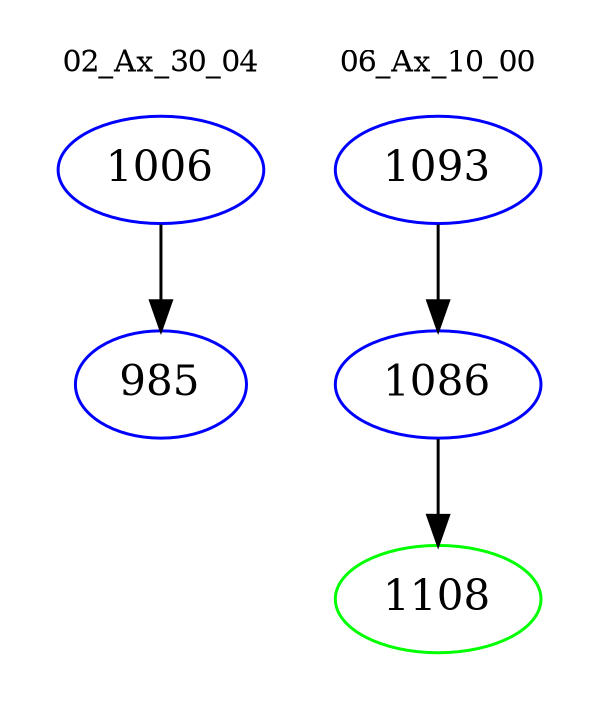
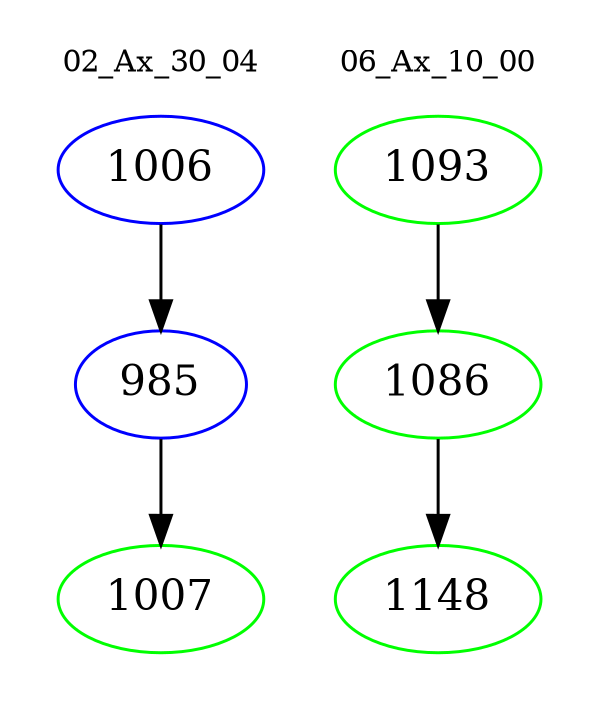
(438, 170) -> (438, 170)
(438, 384) -> (438, 384)
none -> (161, 599)
(438, 599) -> (438, 599)
